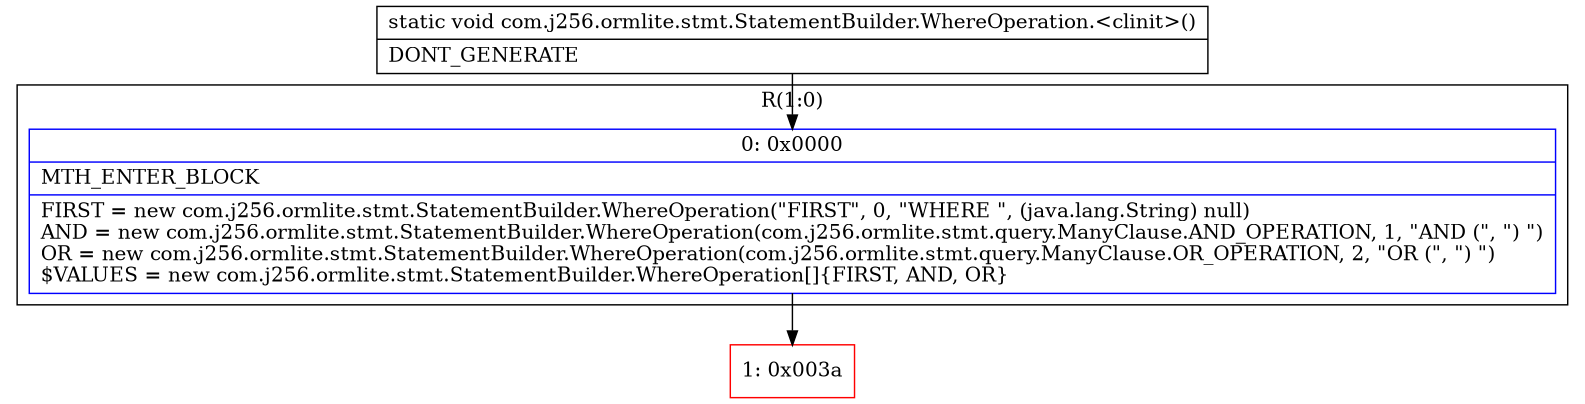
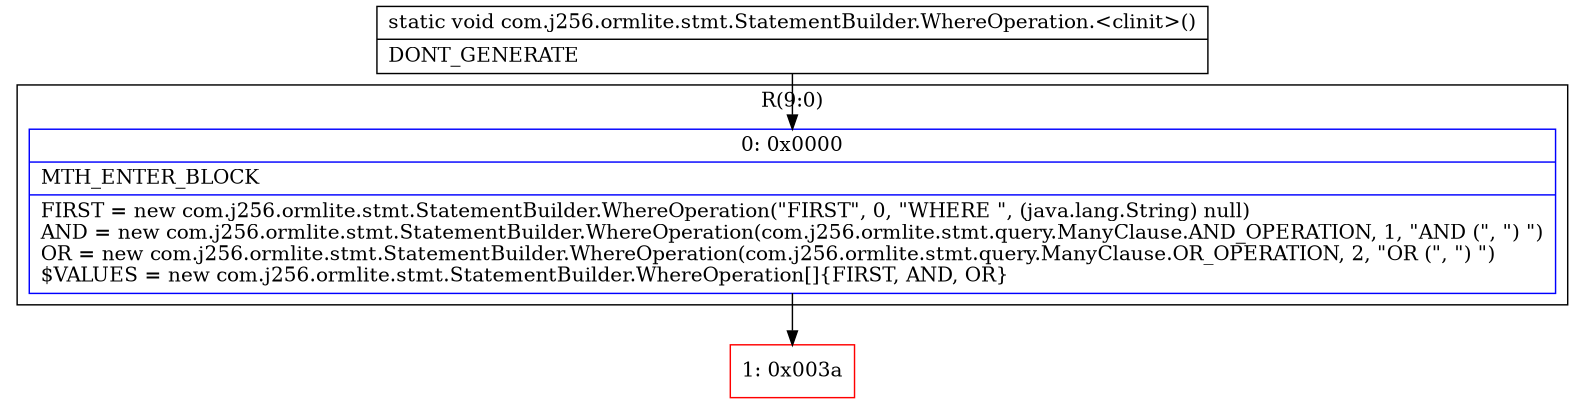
(792, 101) -> (792, 101)
